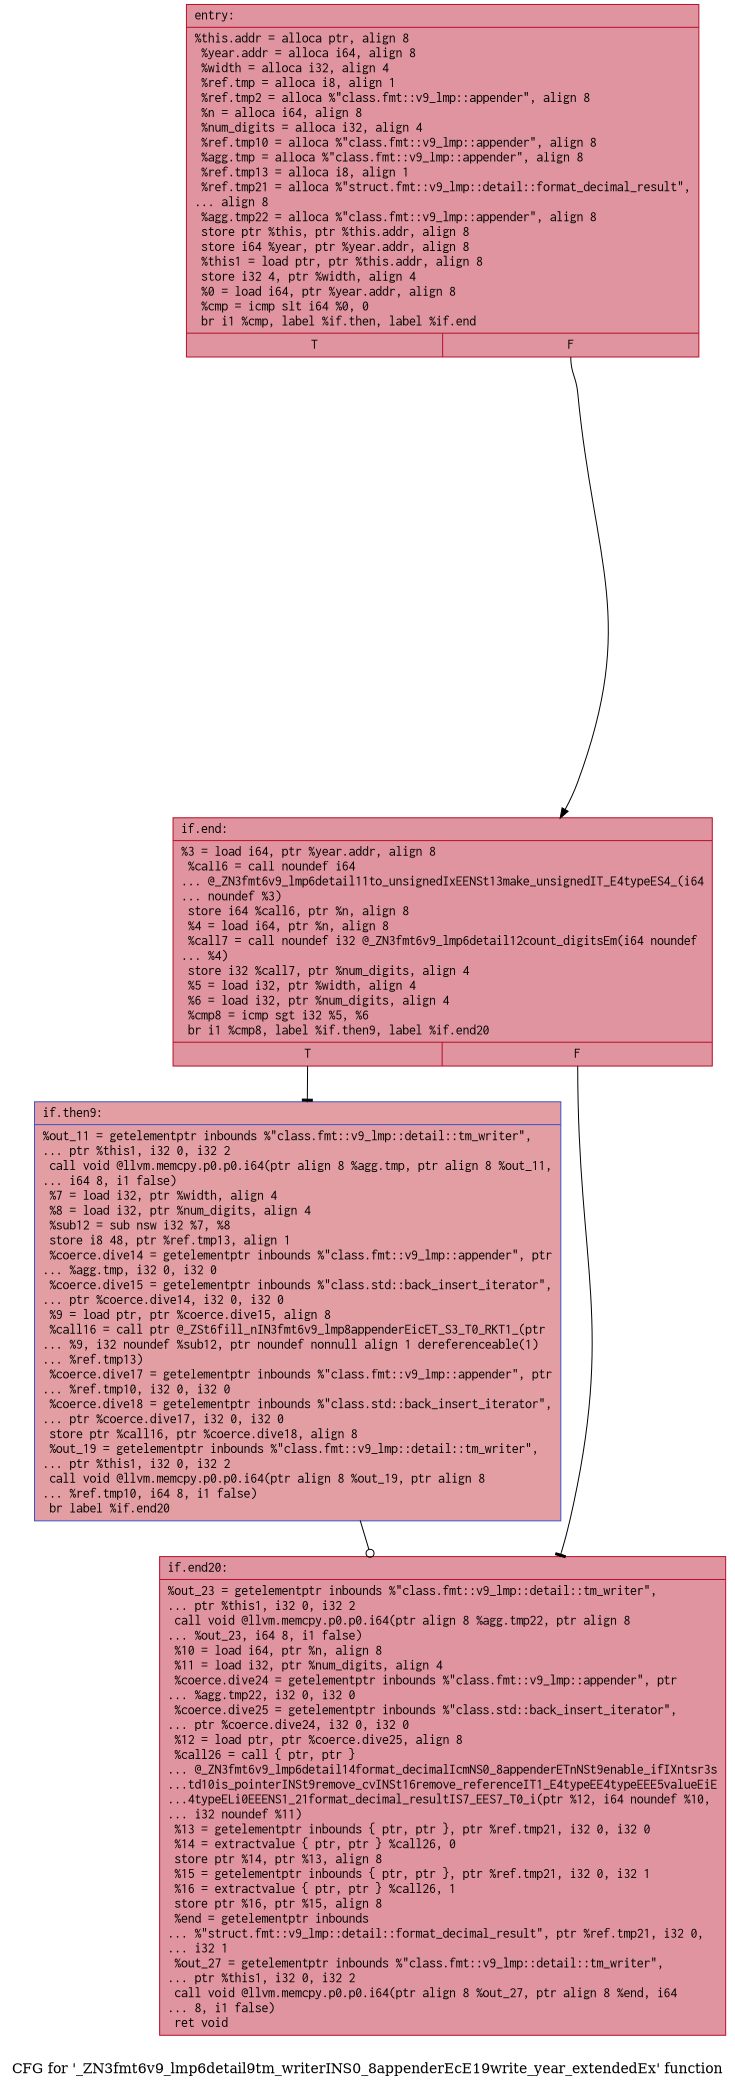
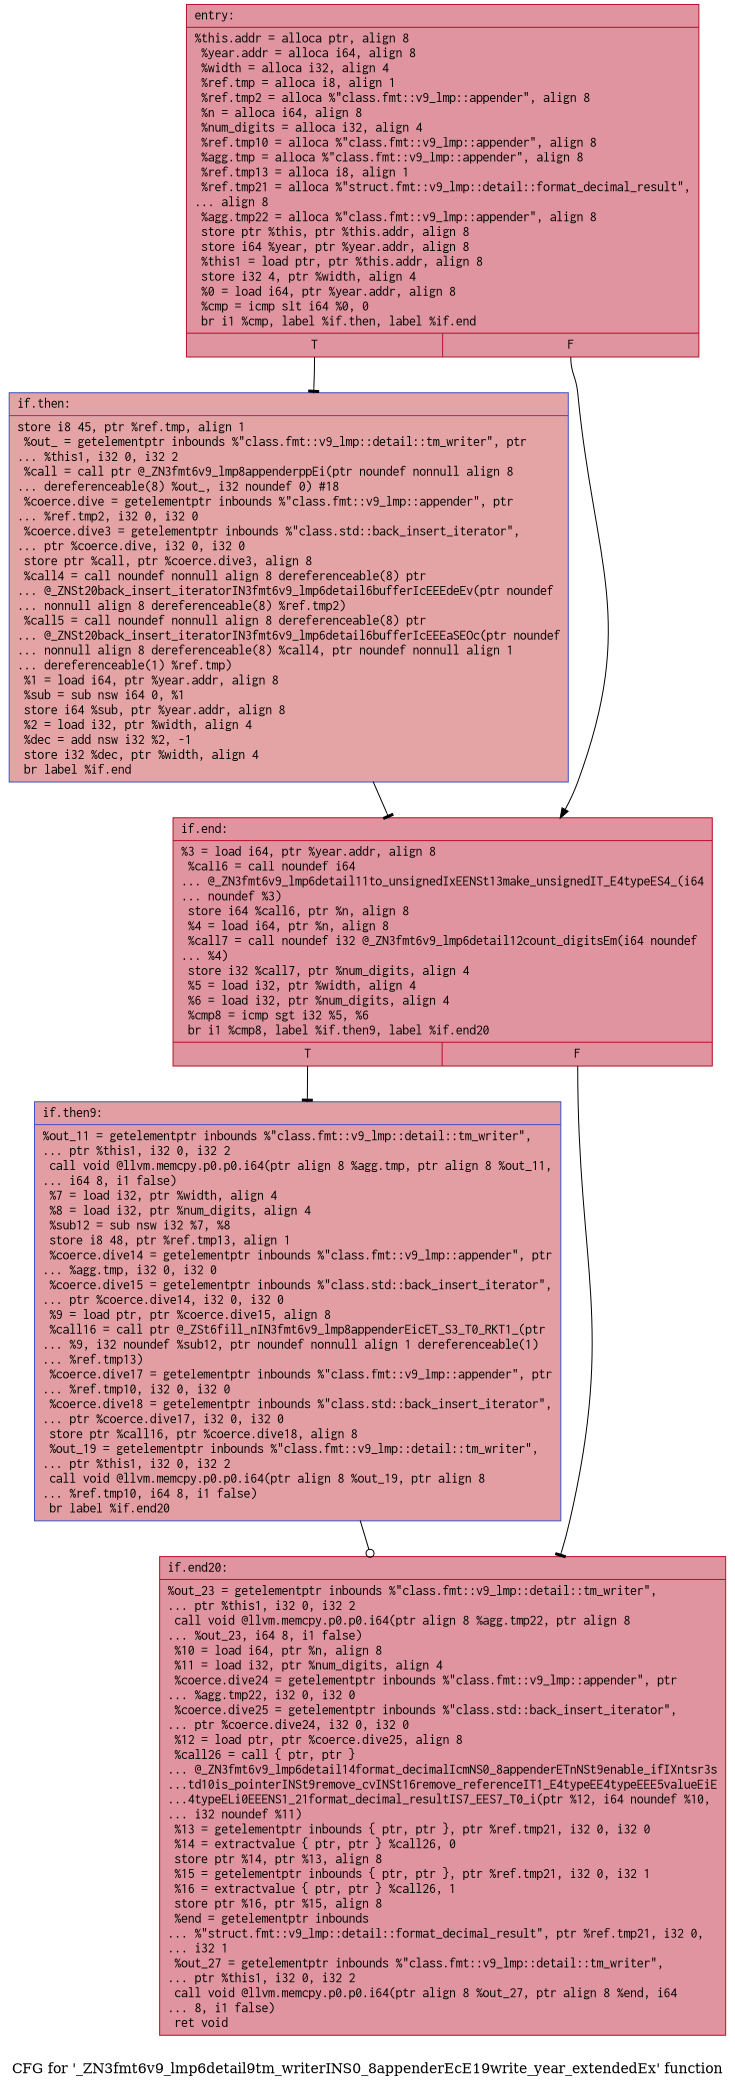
none -> (289, 587)
